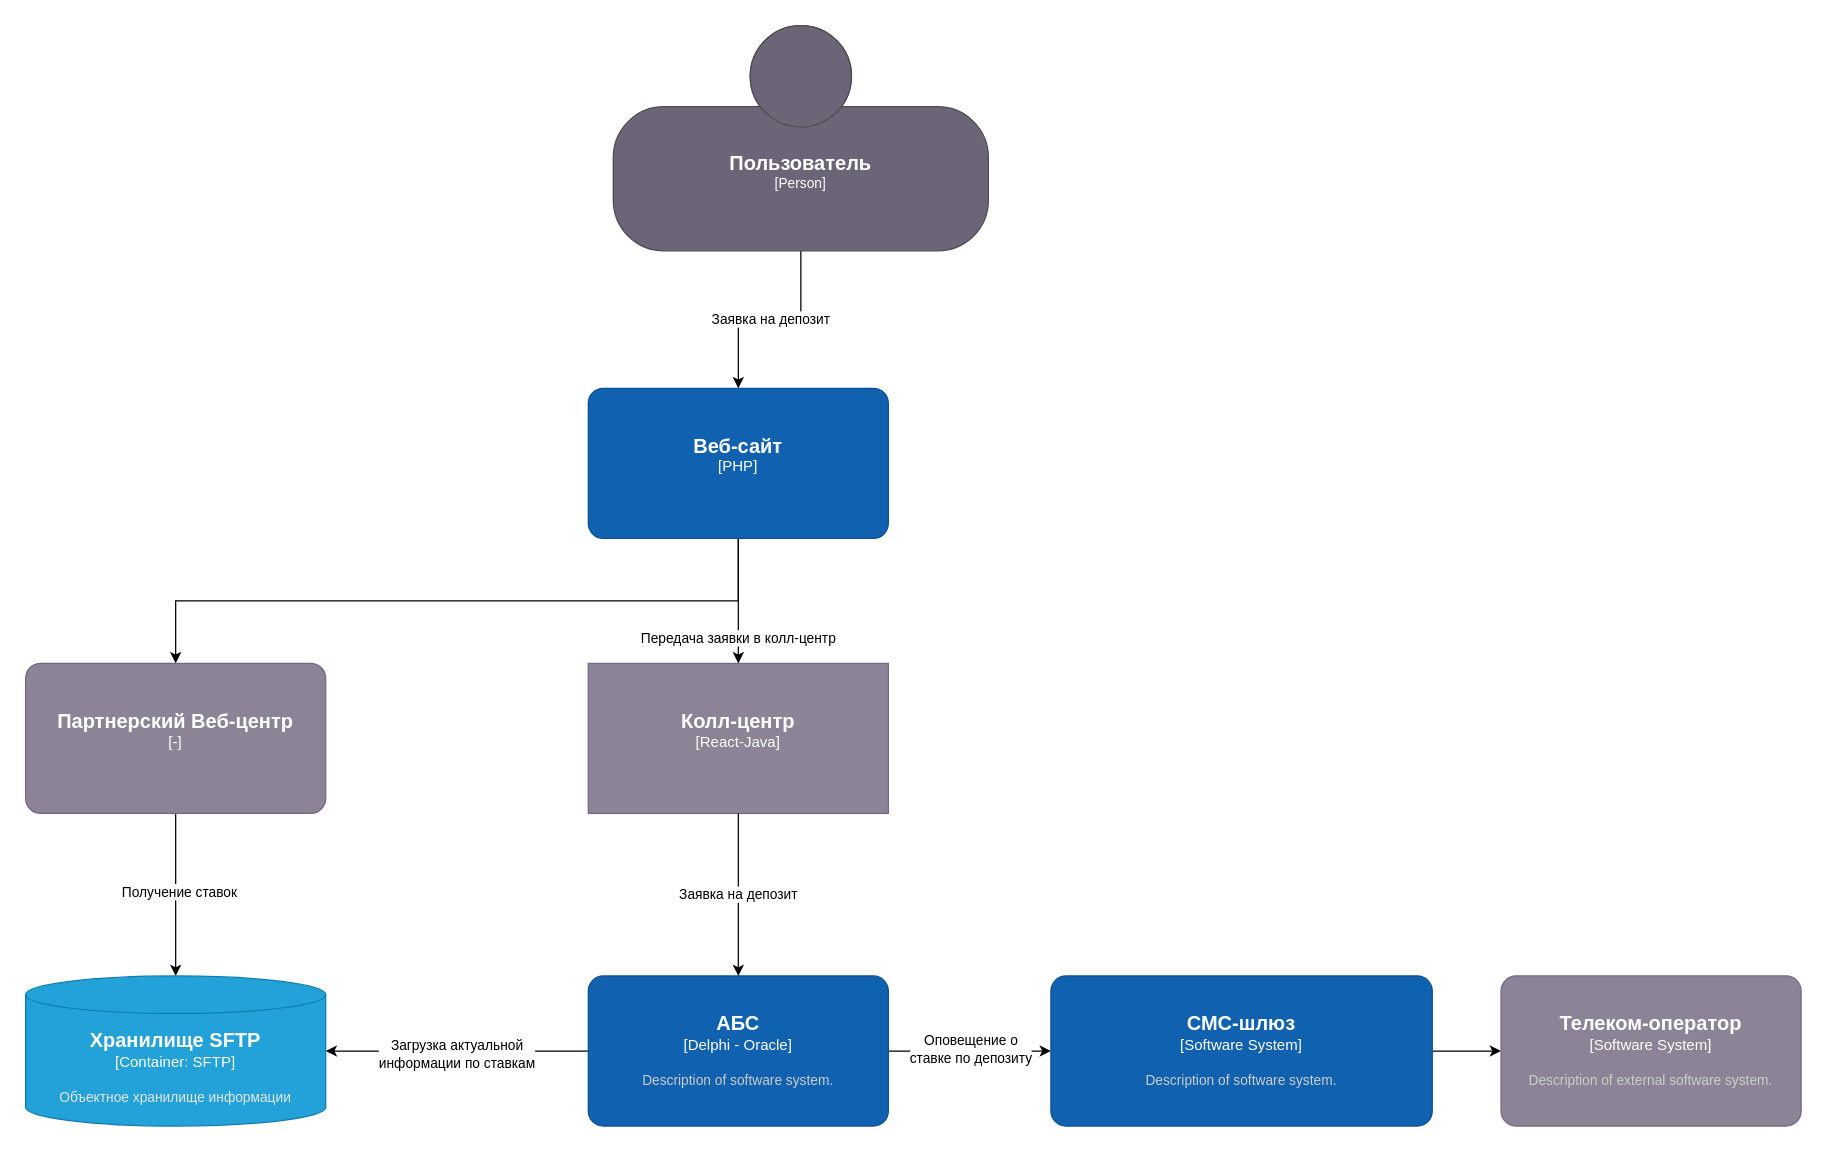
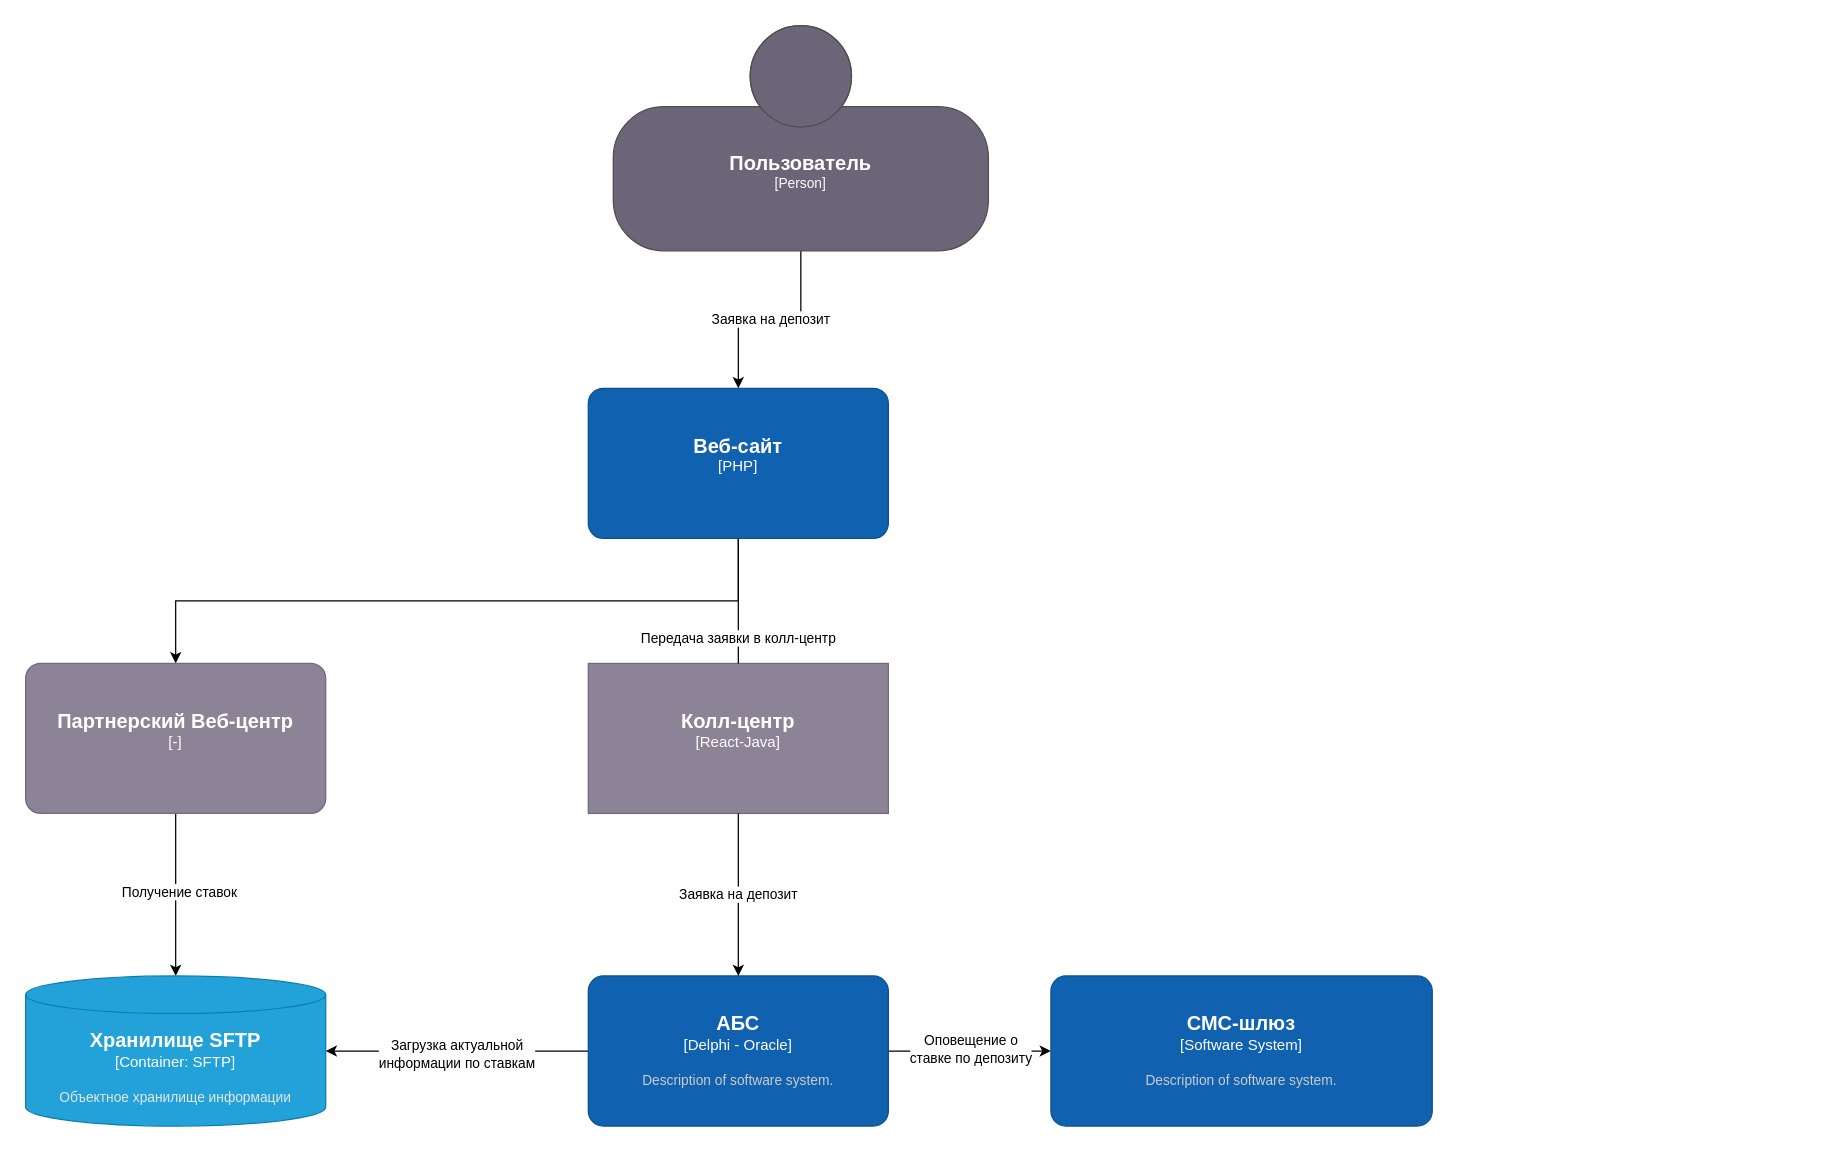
(738, 653) -> (738, 657)
(1462, 1051) -> none
(1651, 1051) -> none
